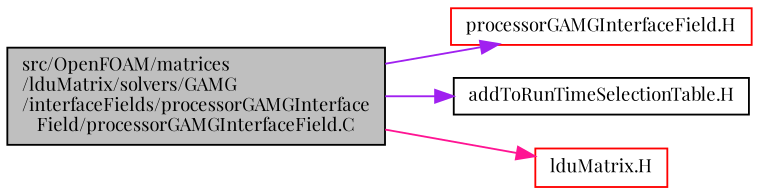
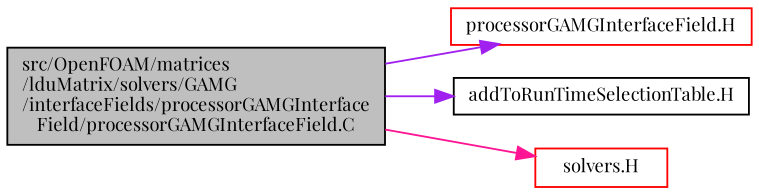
(601, 168) -> (601, 168)
